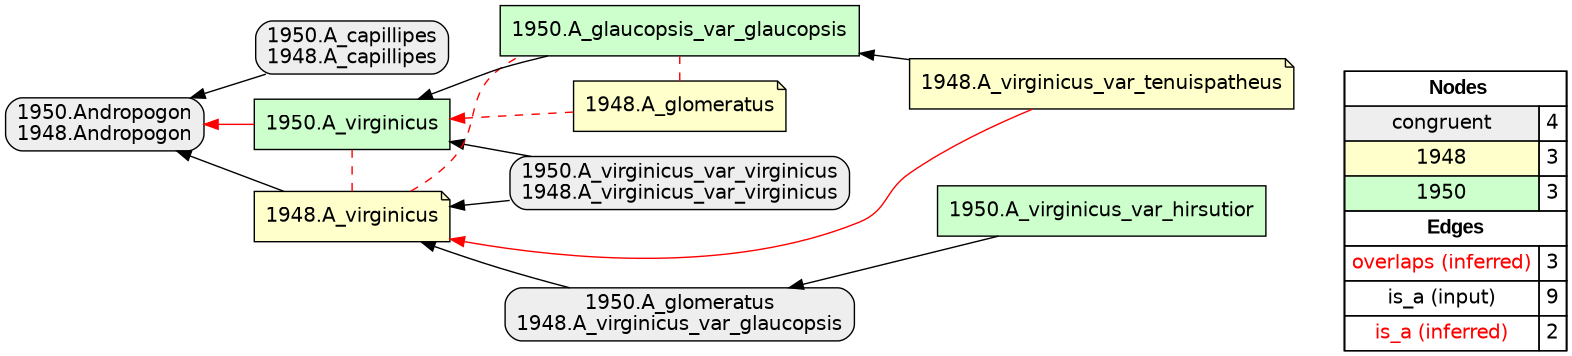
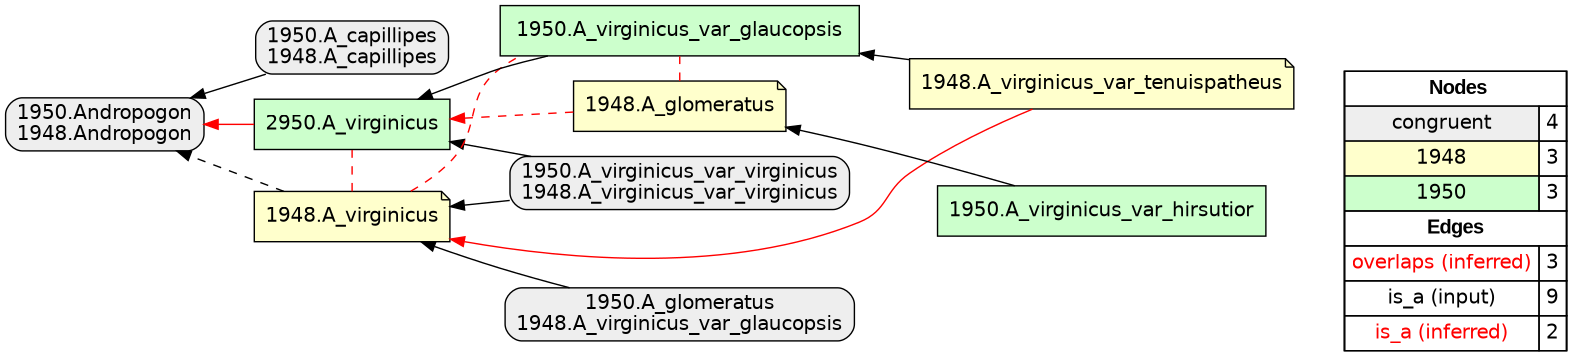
(680, 31) -> (680, 31)
(352, 124) -> (352, 124)
(237, 174) -> (237, 174)
(901, 260) -> (908, 156)
